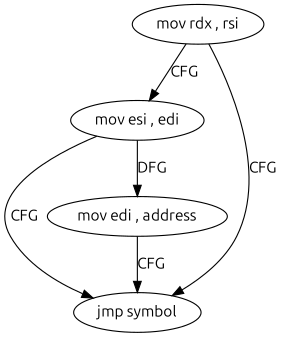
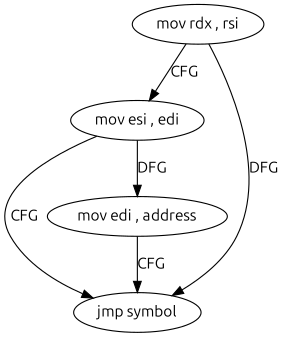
(263, 168) -> (264, 168)
